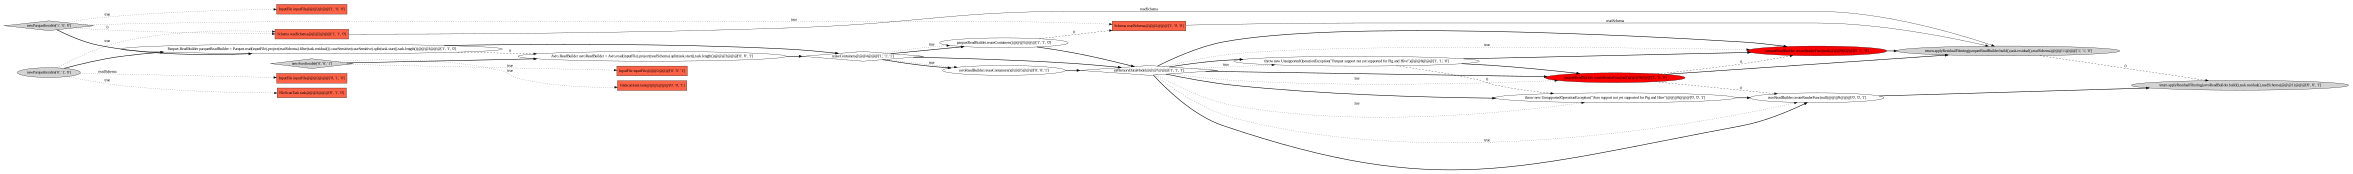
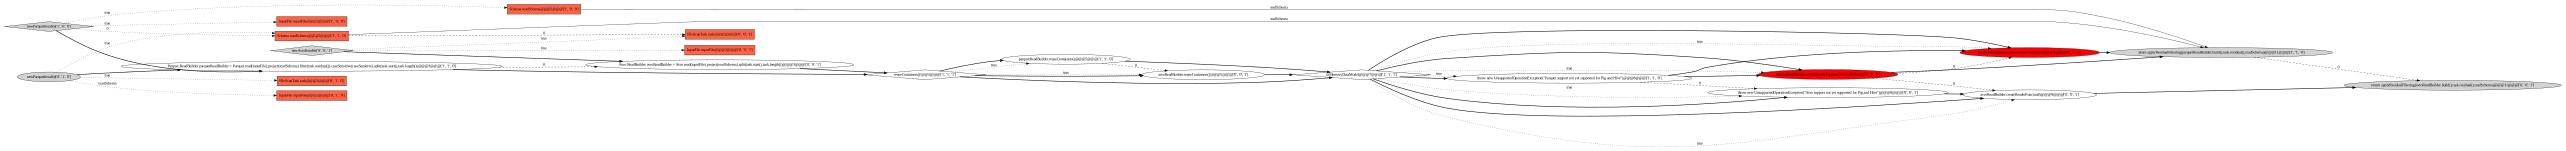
none -> (516, 35)
(1074, 35) -> (1133, 67)
